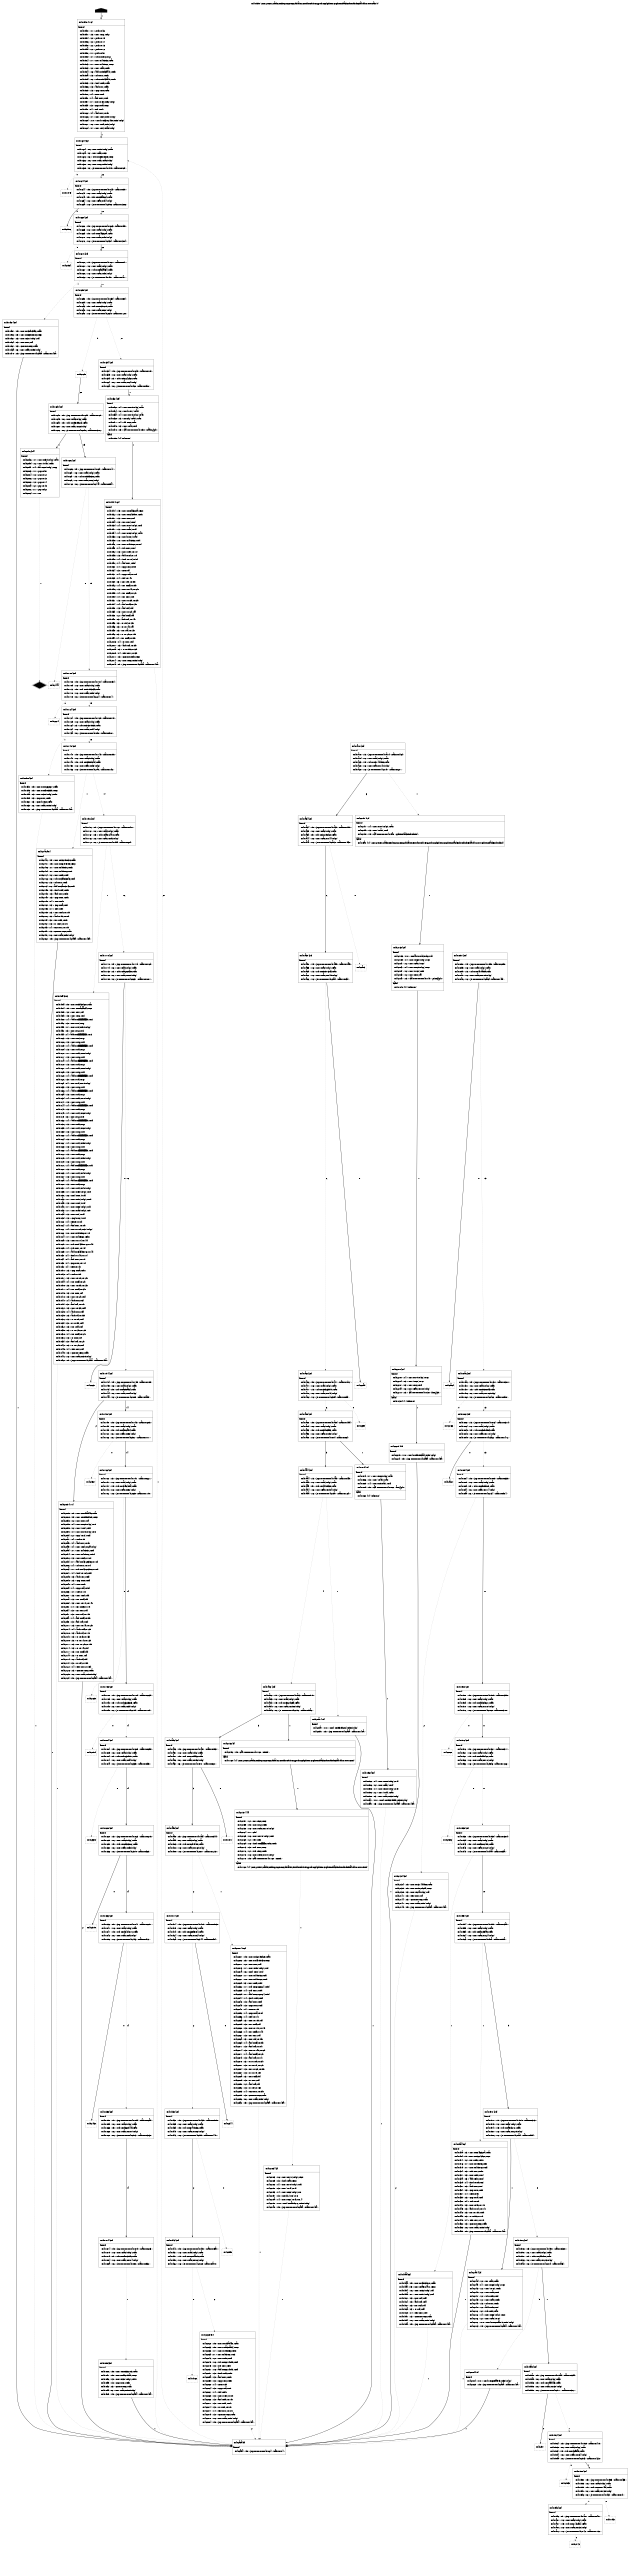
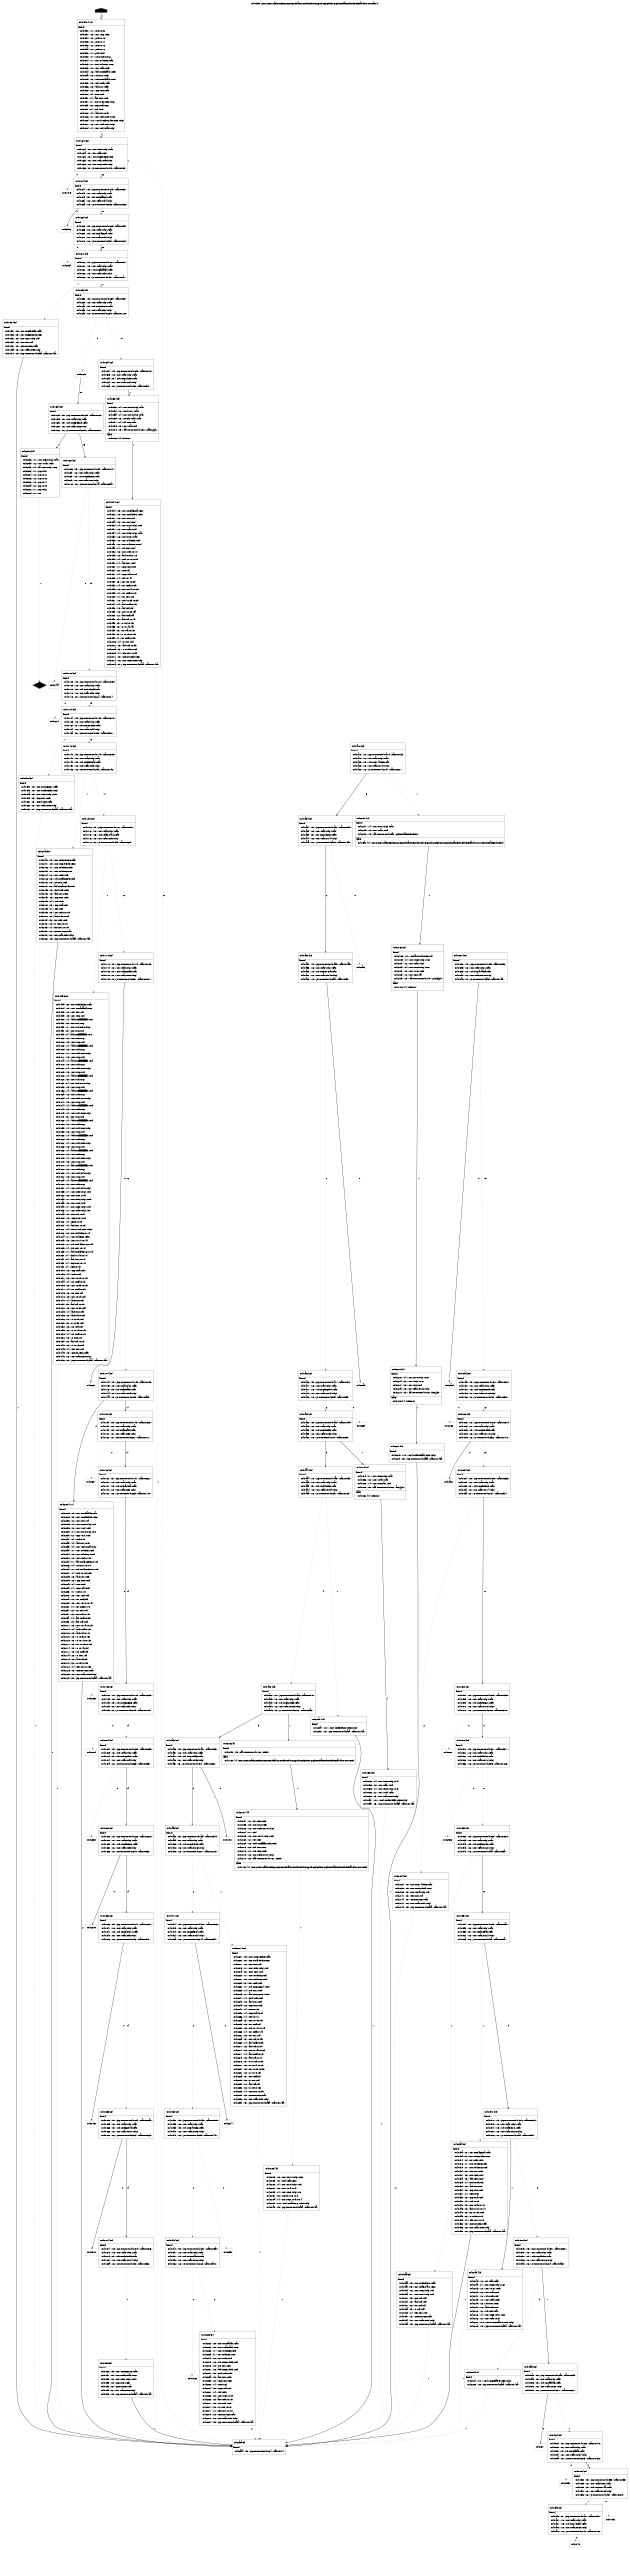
(192, 2187) -> (192, 2187)
none -> (91, 2252)
(401, 2439) -> (401, 2439)
